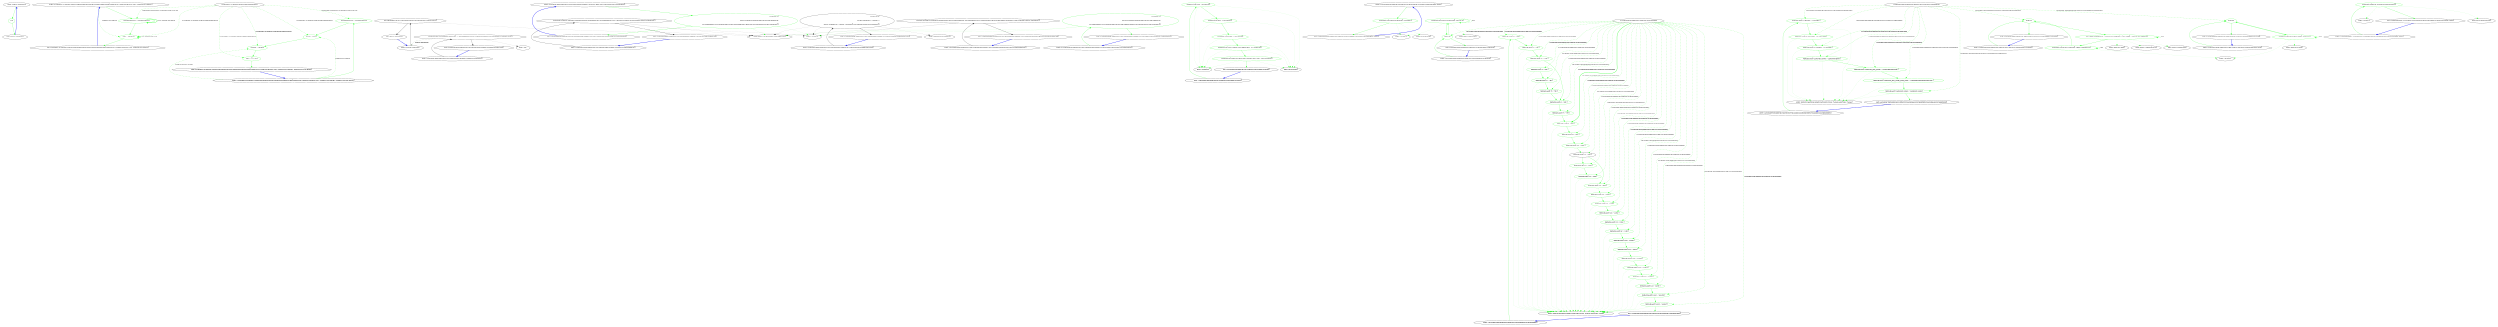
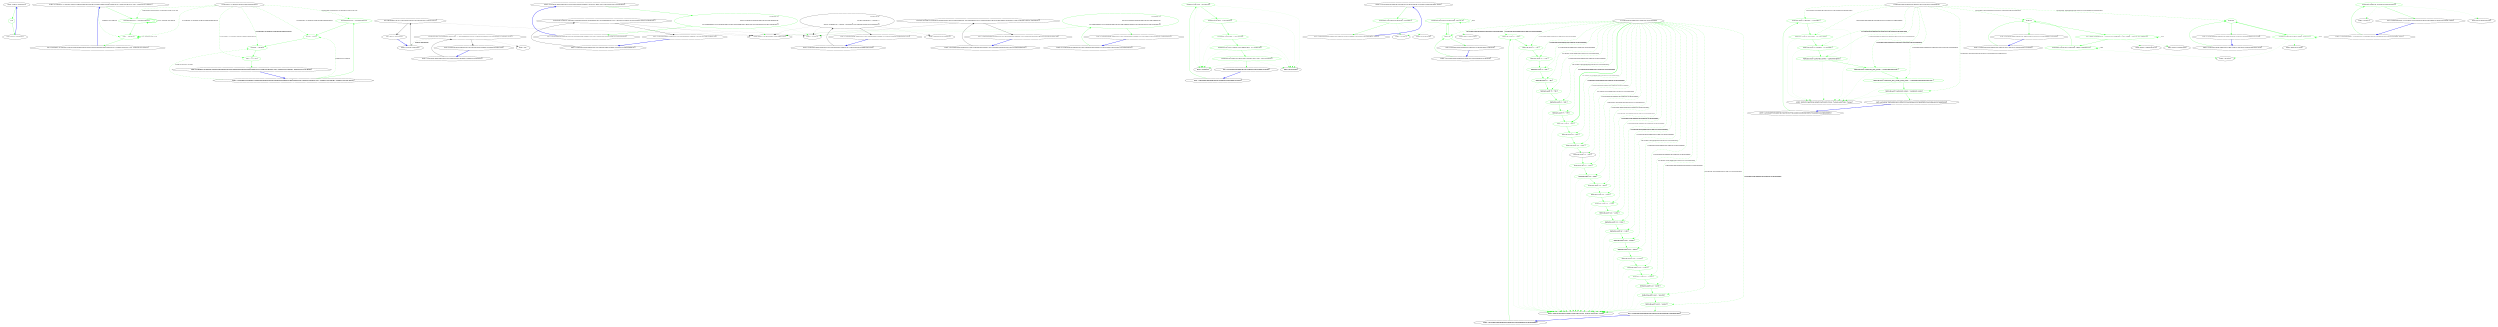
(2117, 48) -> none
(1560, 77) -> (1539, 64)
(1601, 167) -> (1592, 181)
